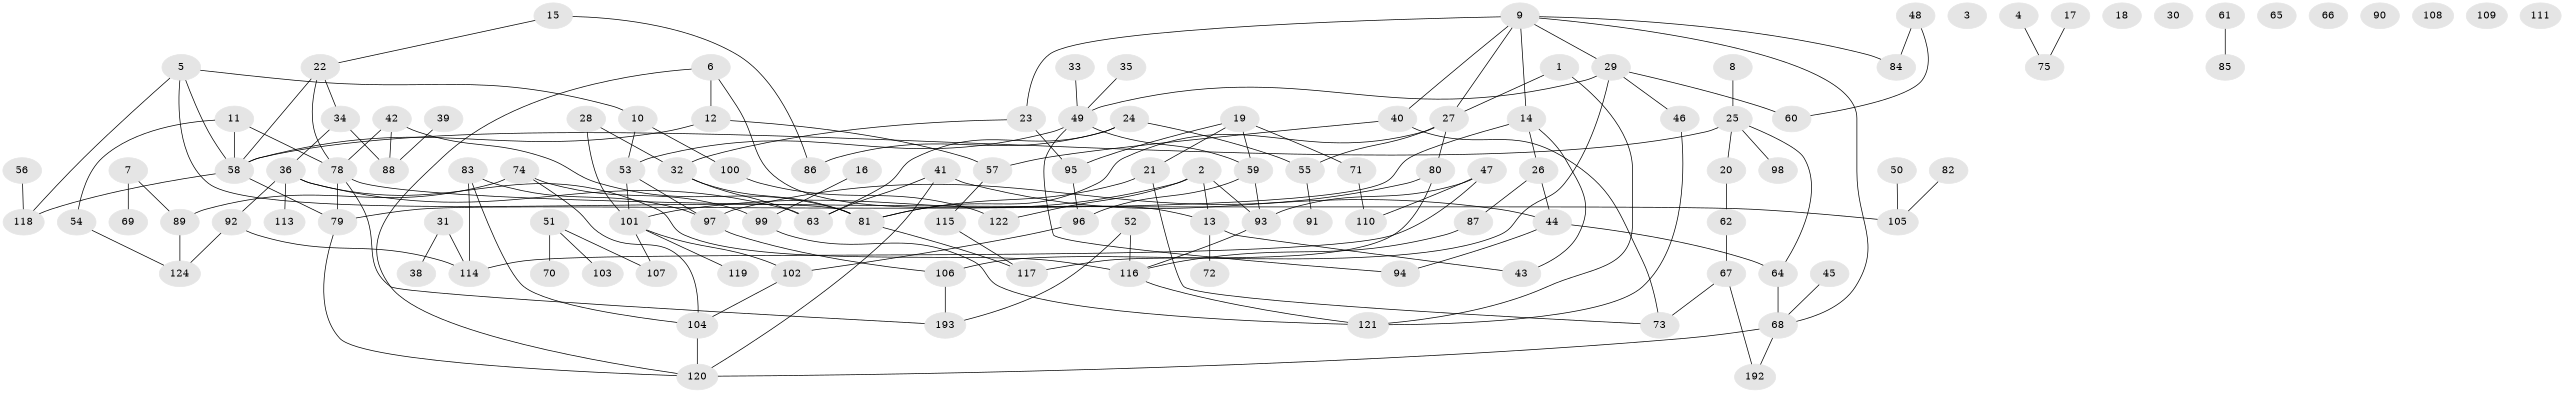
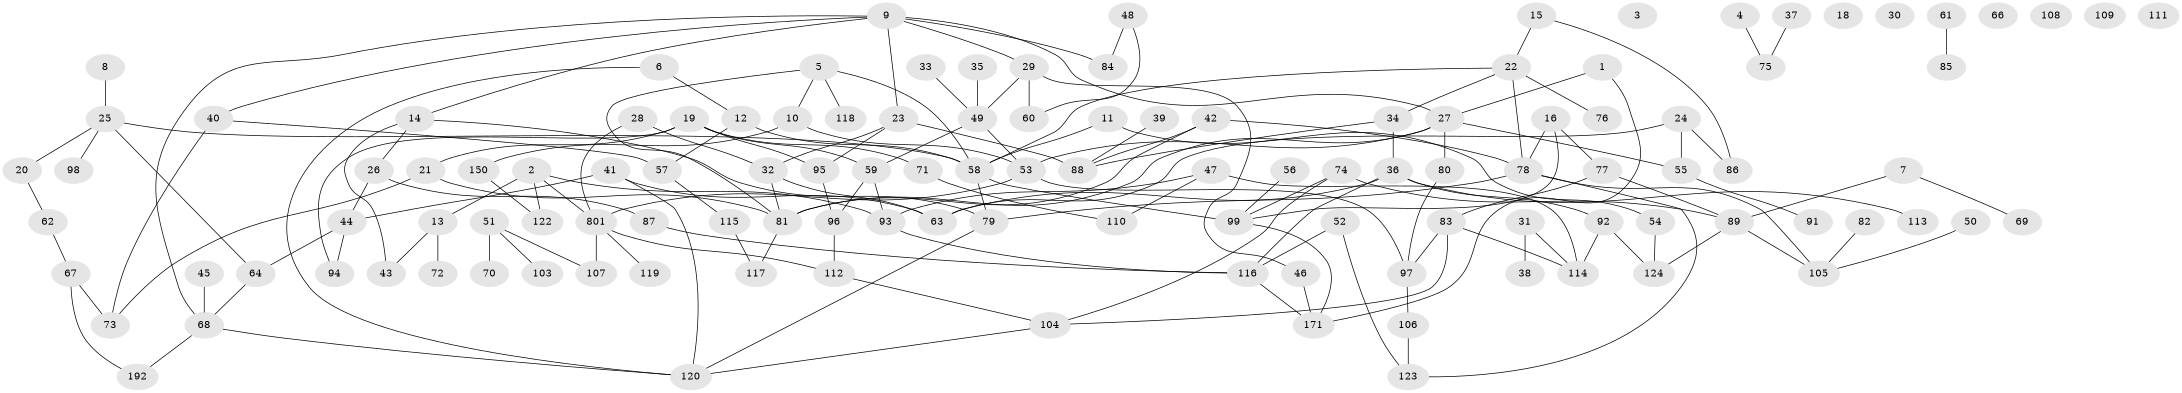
(2070, 16) -> (1792, 16)
(2277, 16) -> none
(2380, 16) -> none
none -> (1602, 119)
none -> (990, 142)
(286, 145) -> (1537, 145)
none -> (1265, 147)
(730, 171) -> (479, 171)
none -> (1602, 171)
(122, 191) -> (1153, 209)
(23, 196) -> (1264, 195)
(925, 207) -> none
(630, 222) -> (596, 222)
(1116, 247) -> (386, 144)
none -> (1776, 248)
(1253, 257) -> none
(1331, 258) -> none
(792, 274) -> (834, 274)
(945, 325) -> (1408, 377)
(1368, 325) -> (1314, 325)
